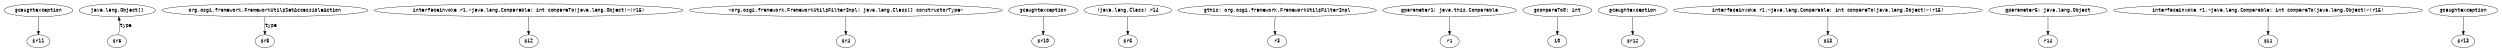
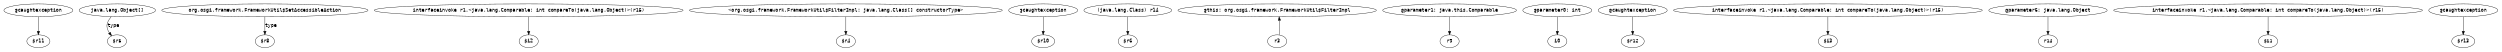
(1557, 10) -> (1557, 10)
(1275, 24) -> (1280, 28)
(120, 28) -> (107, 25)
(1450, 41) -> (1450, 41)
